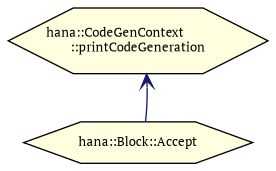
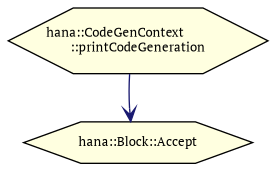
(147, 105) -> (129, 91)
